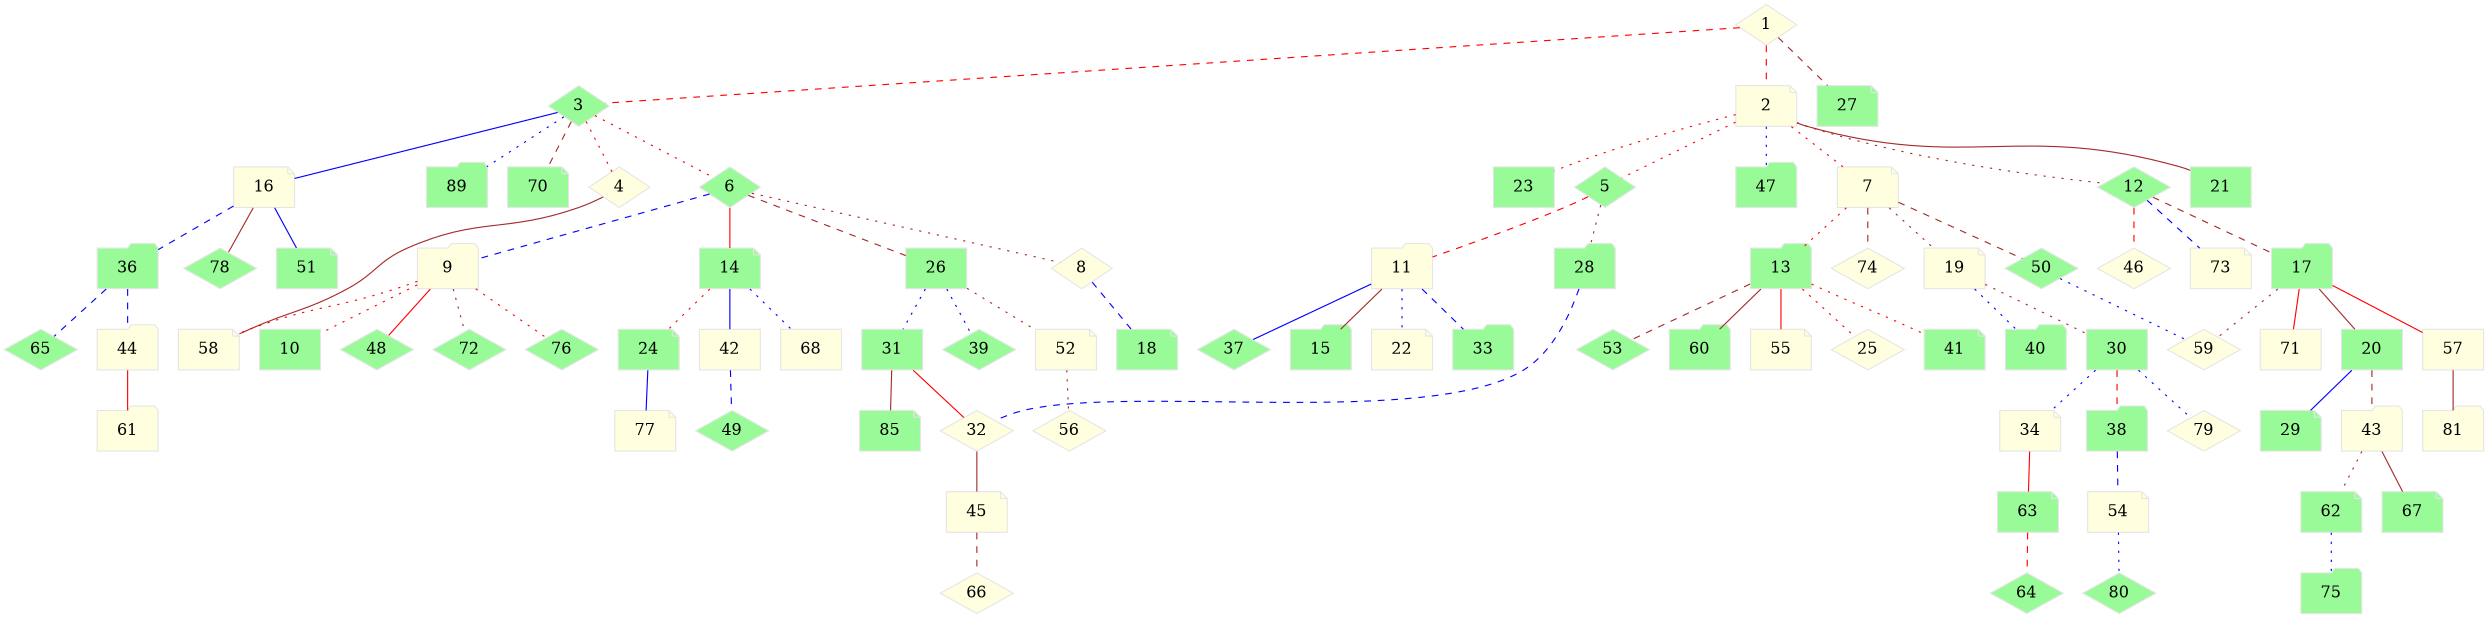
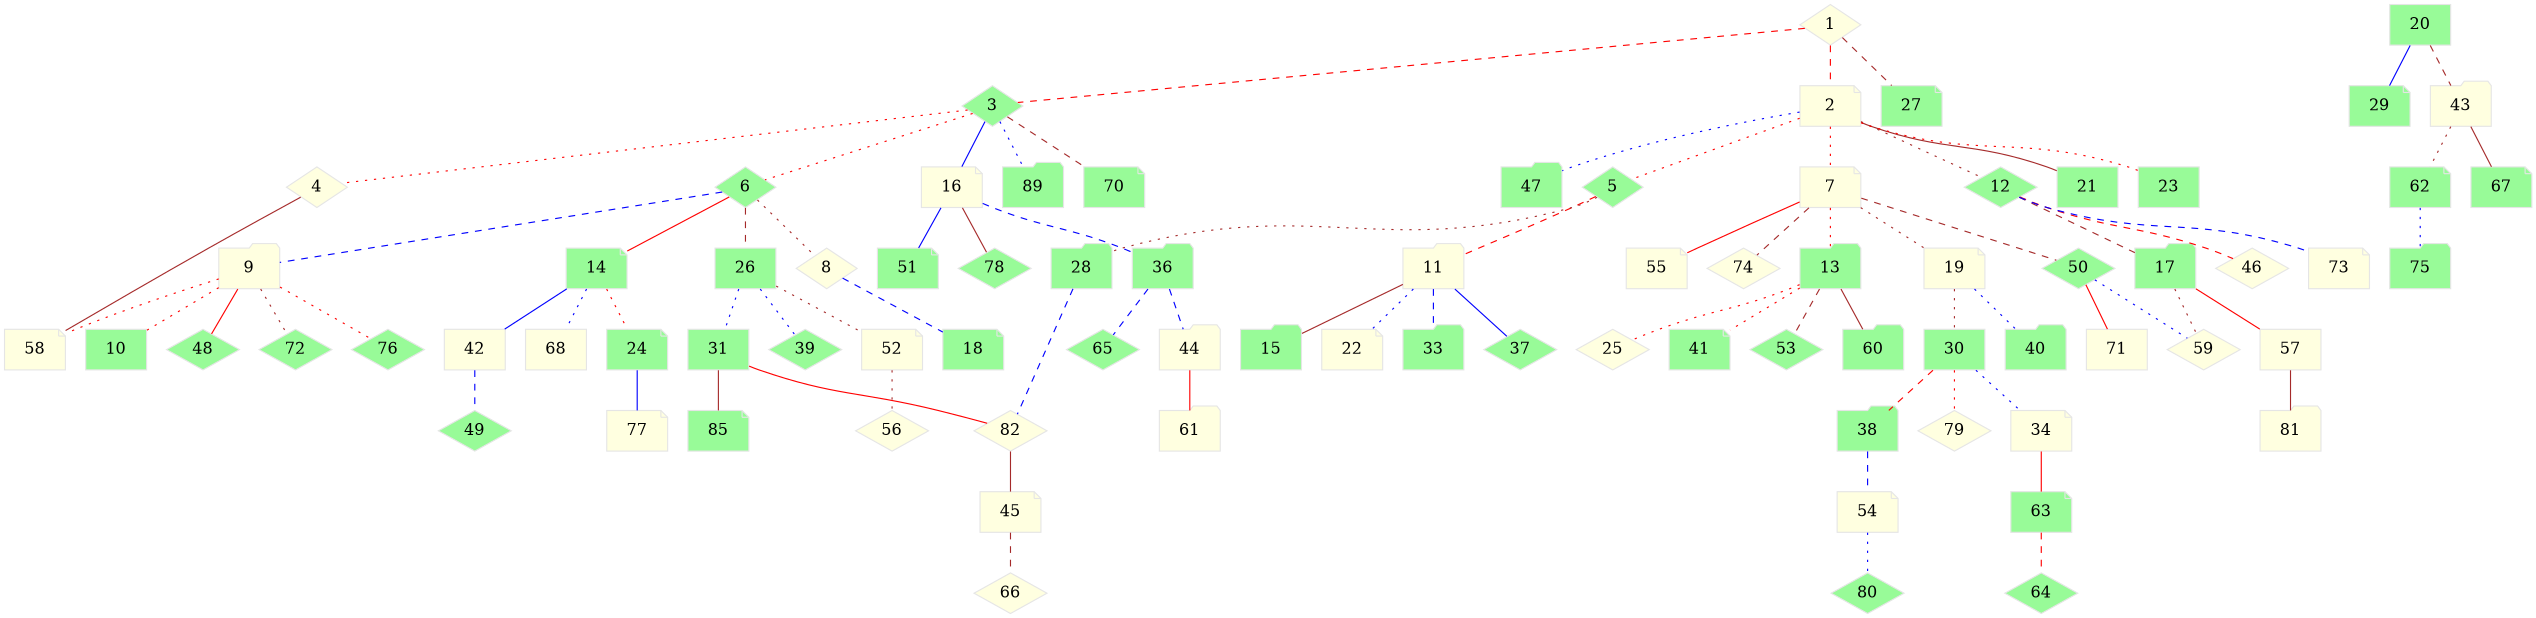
(1781, 309) -> (1743, 227)
(2296, 309) -> (2097, 307)
(2337, 309) -> none
(2164, 394) -> (1954, 390)
(977, 431) -> (1010, 431)
